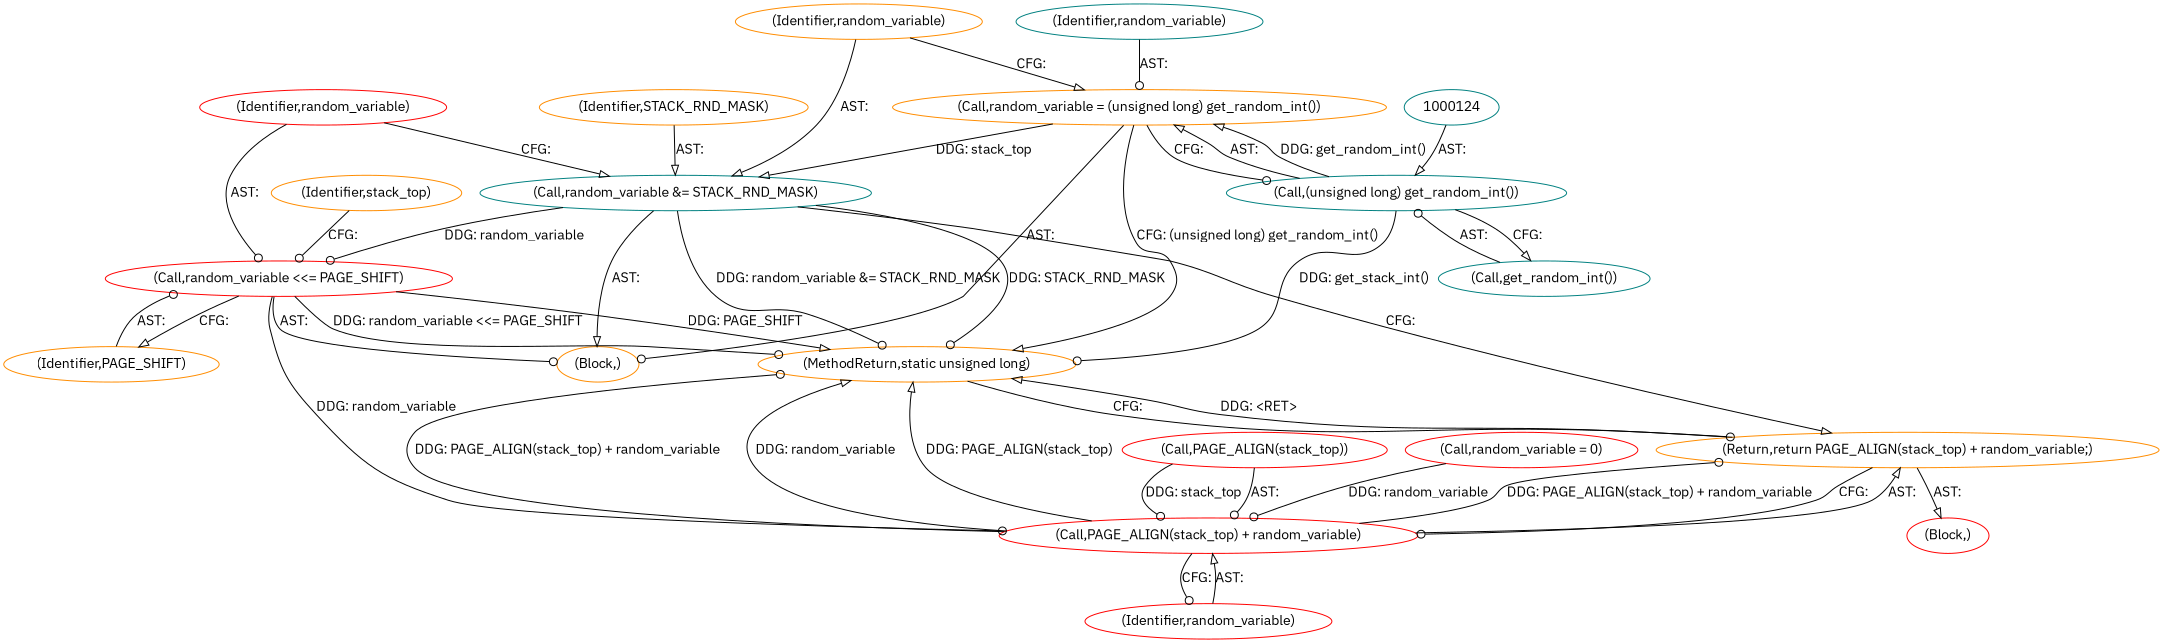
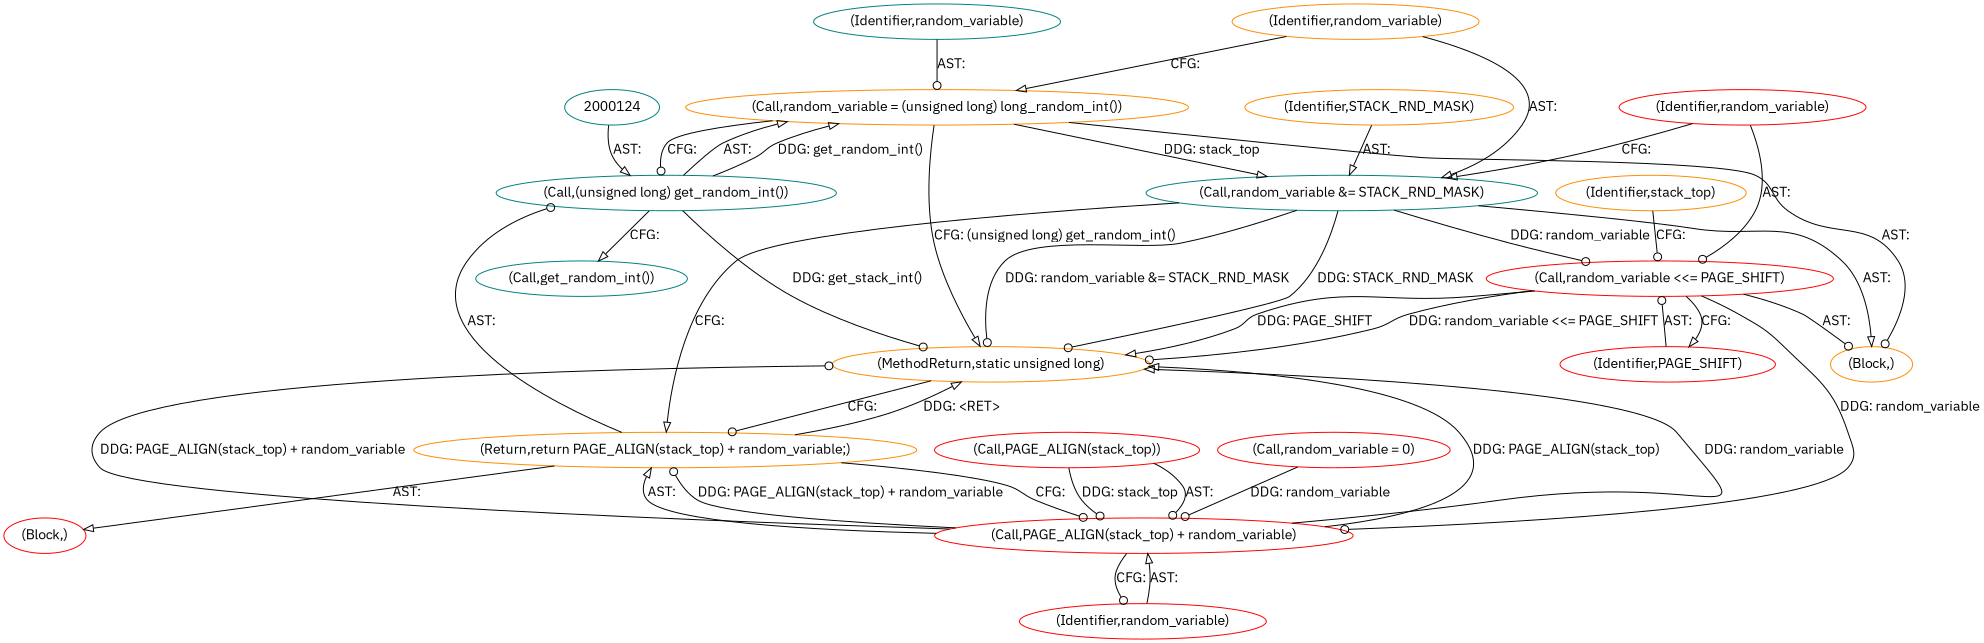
(1140, 107) -> (937, 107)
(1452, 107) -> (612, 107)
(1459, 243) -> (473, 337)
(111, 364) -> (1668, 364)
